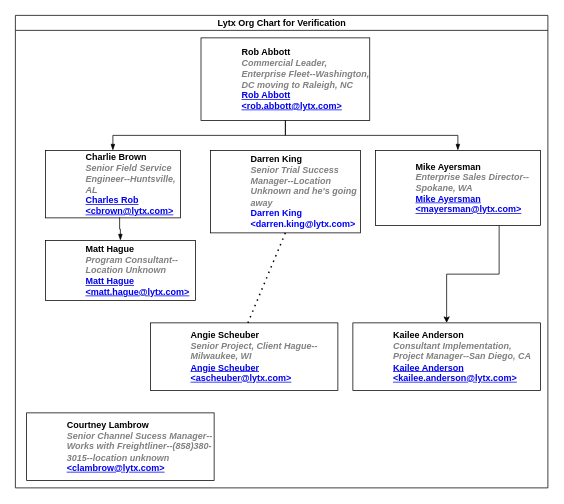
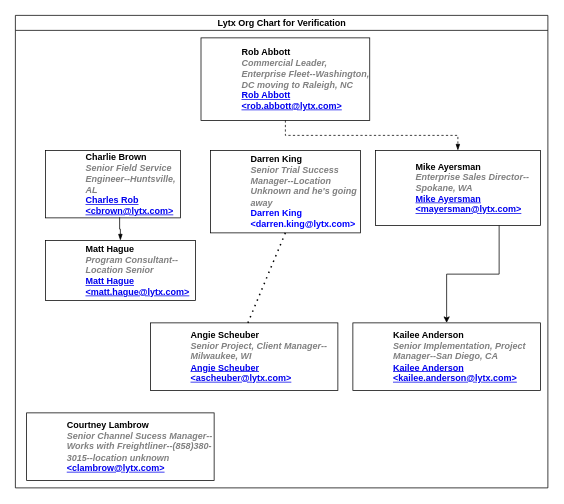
(194, 135) -> none
(376, 135) -> (376, 135)
(141, 270) -> (141, 270)
(264, 357) -> (264, 357)
(467, 357) -> (467, 357)
